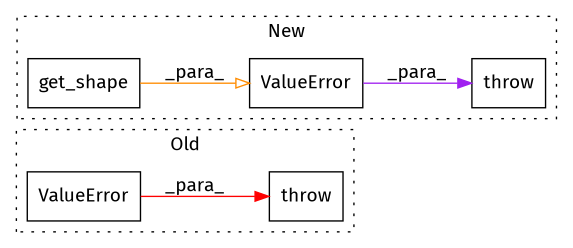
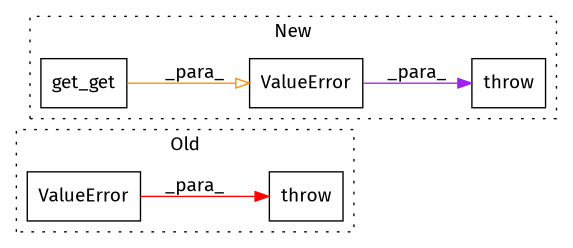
(84, 83) -> (84, 83)
